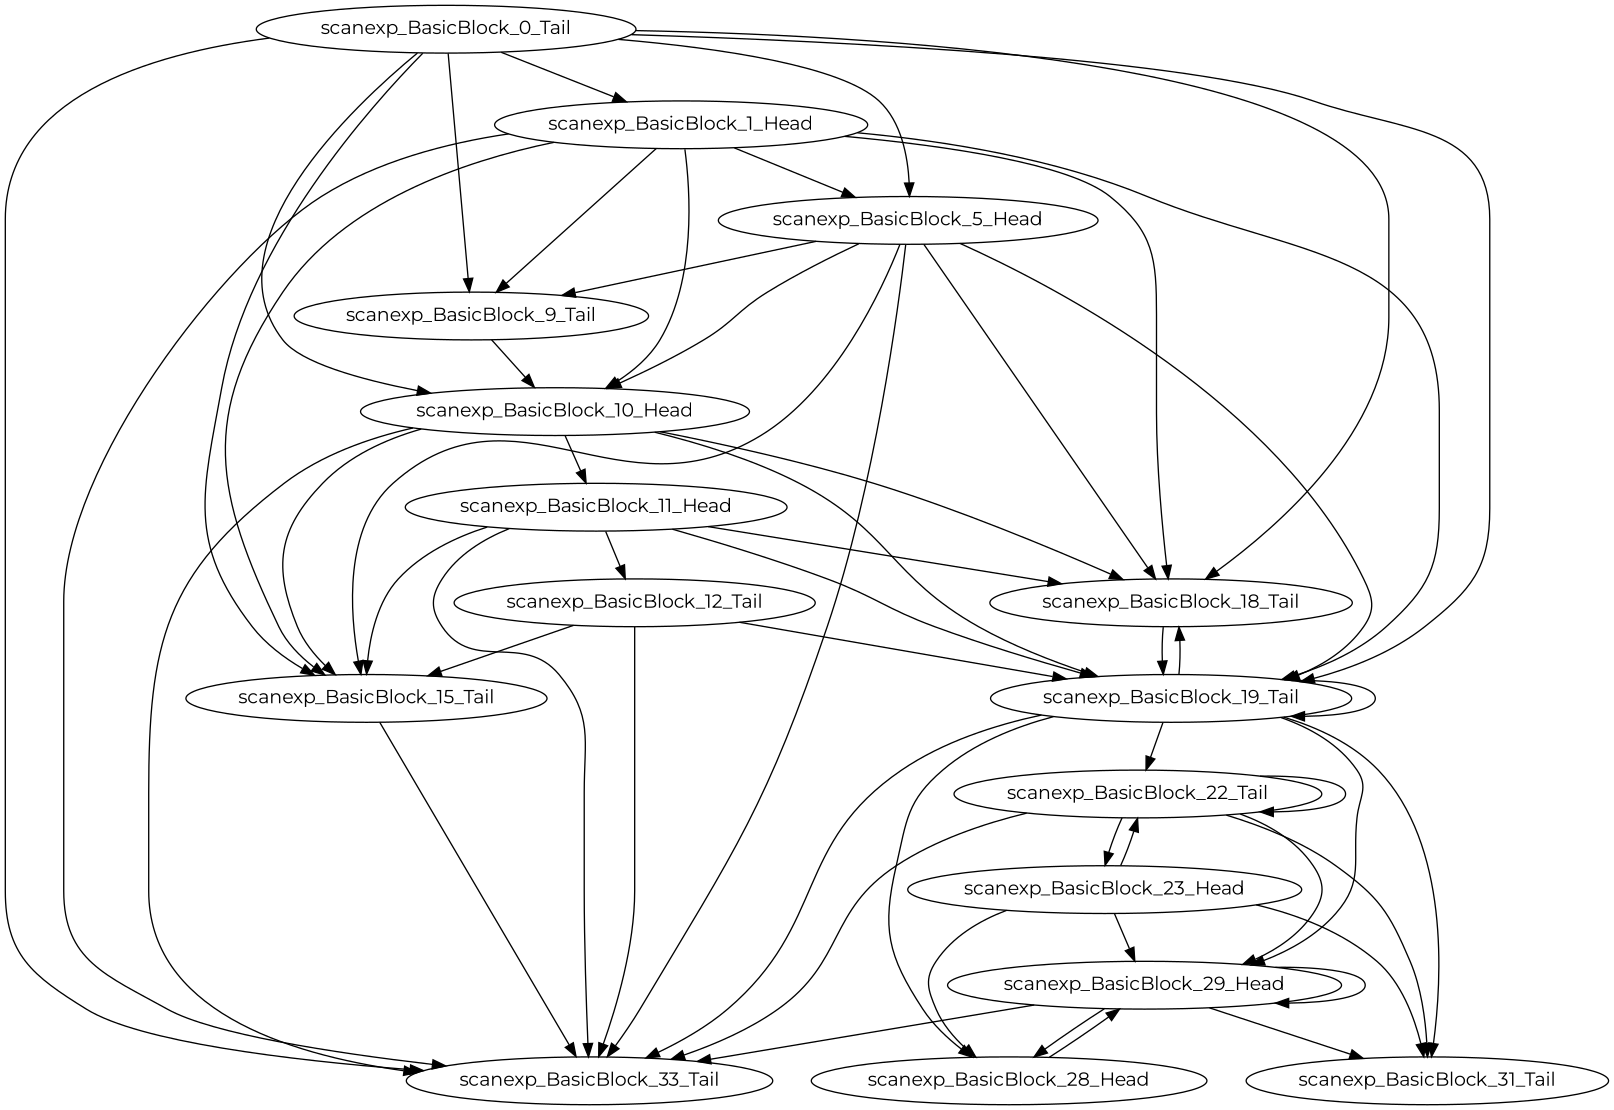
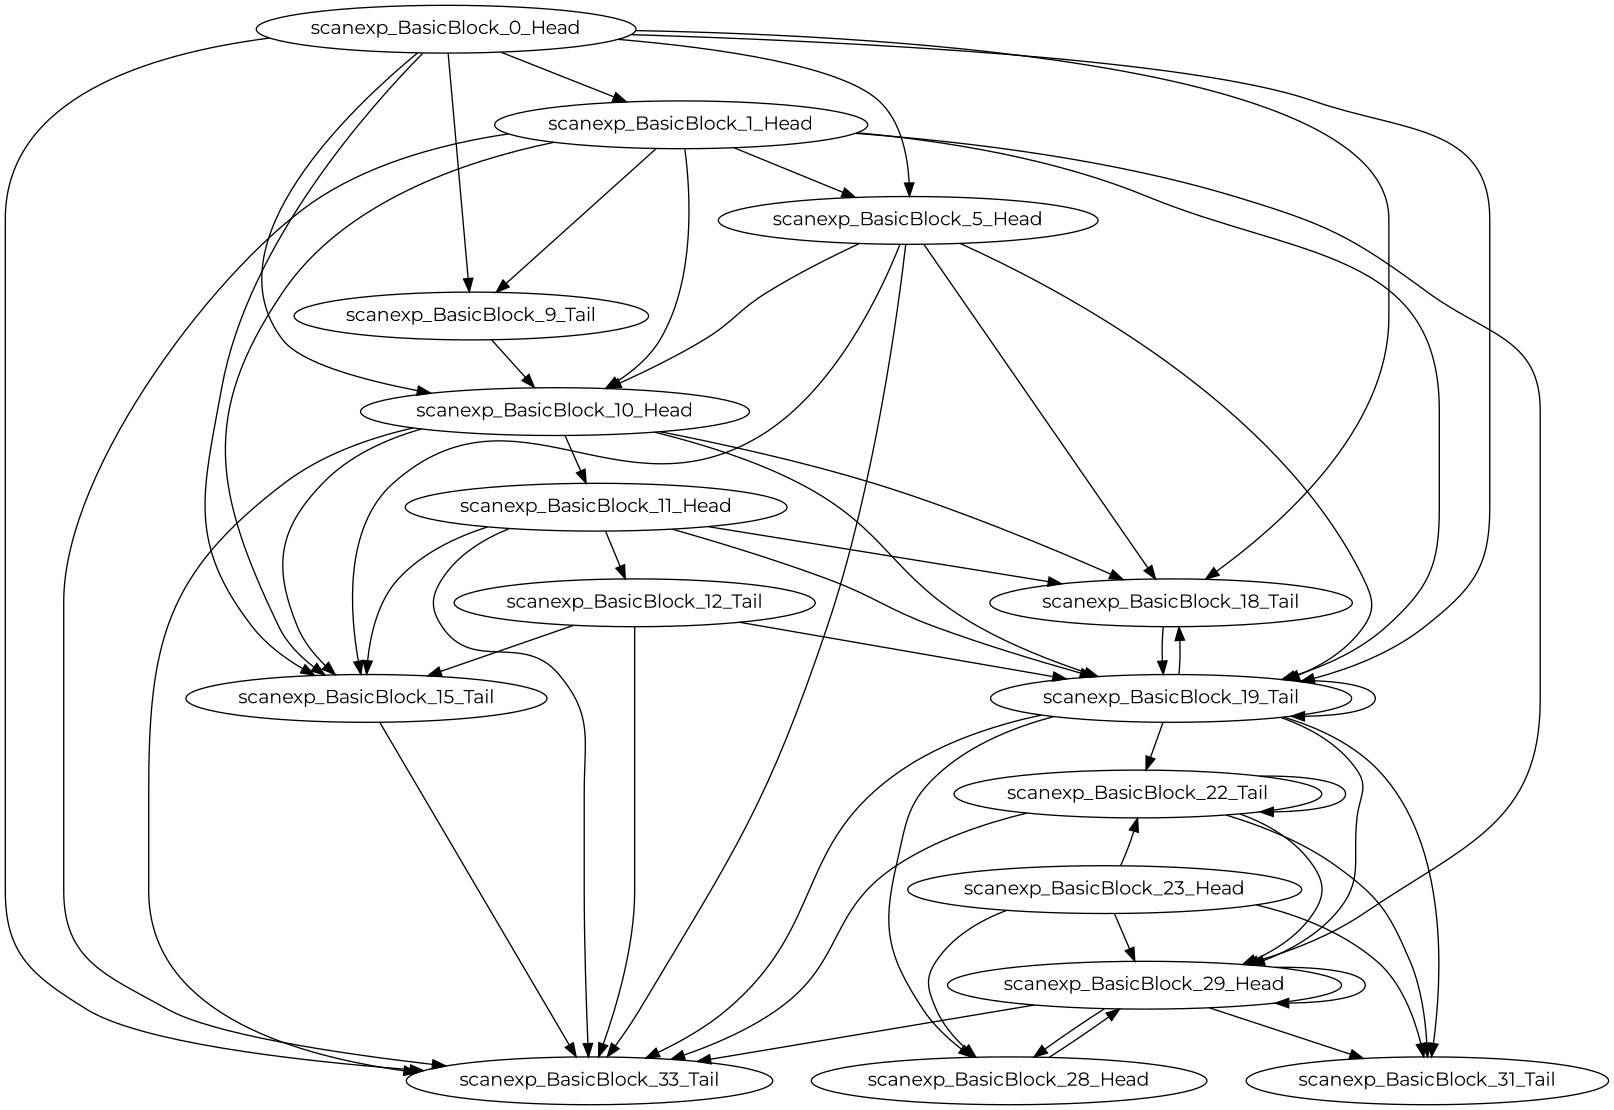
(446, 29) -> (446, 29)
(1146, 238) -> (1533, 374)
(696, 267) -> none
(1115, 835) -> none
